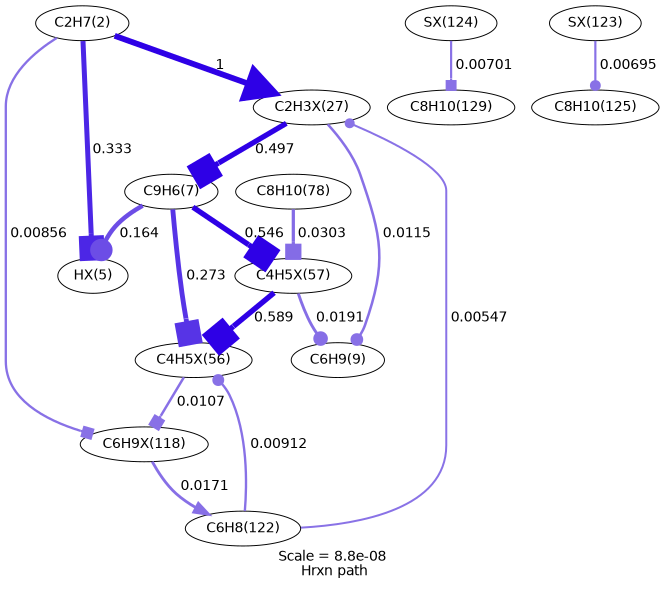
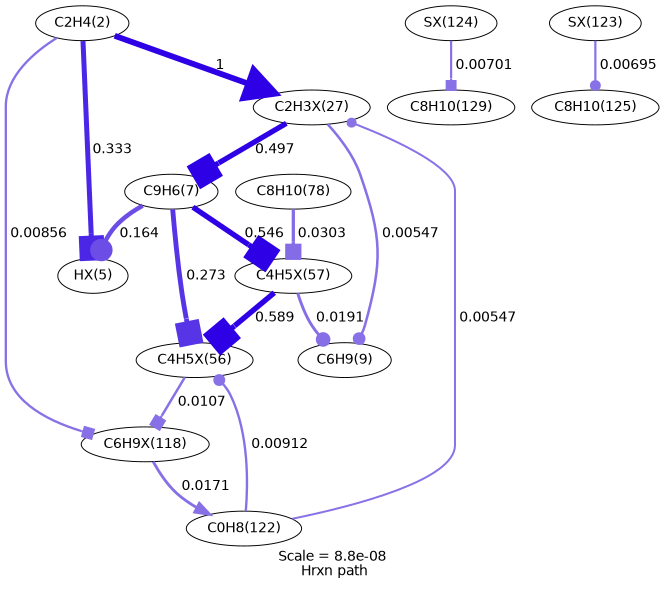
(82, 23) -> (82, 23)
(405, 234) -> (409, 234)
(243, 529) -> (244, 529)
